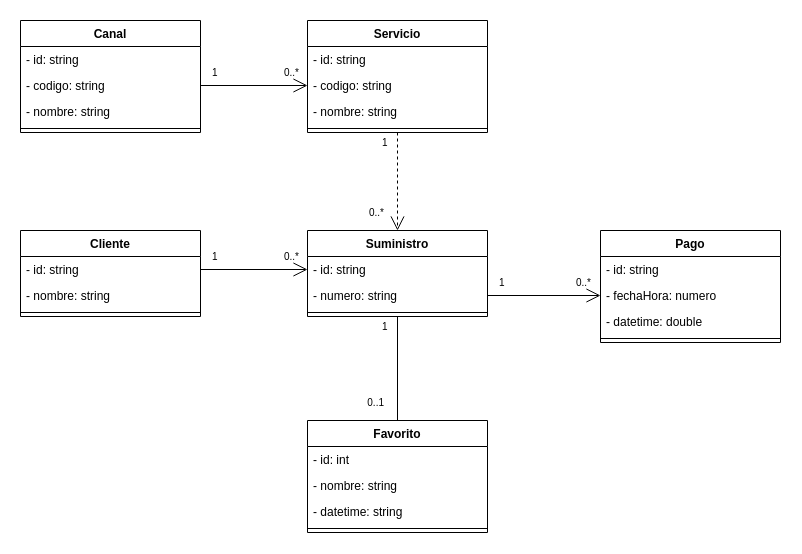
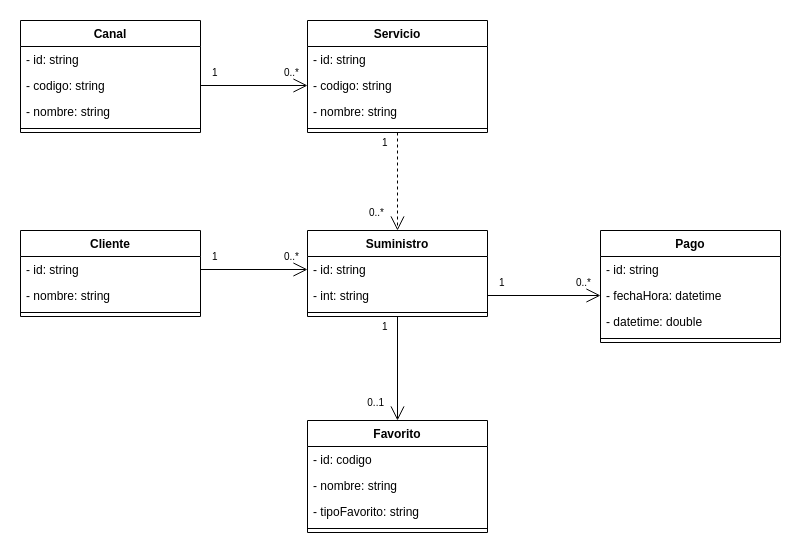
(361, 296) -> (349, 296)
(665, 296) -> (670, 296)
(398, 414) -> (398, 414)
(335, 460) -> (346, 460)
(366, 512) -> (378, 512)
